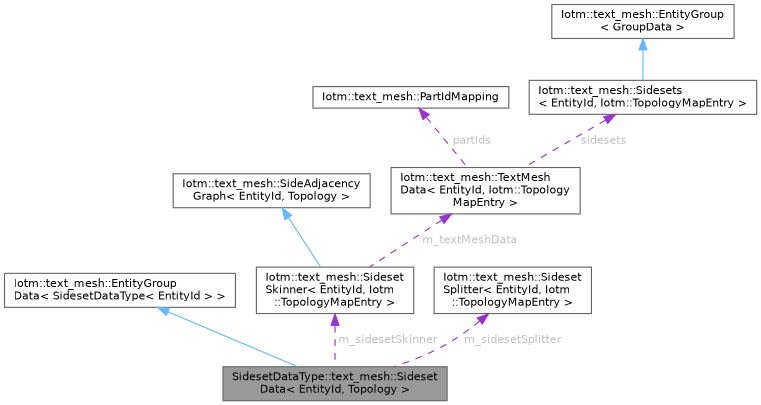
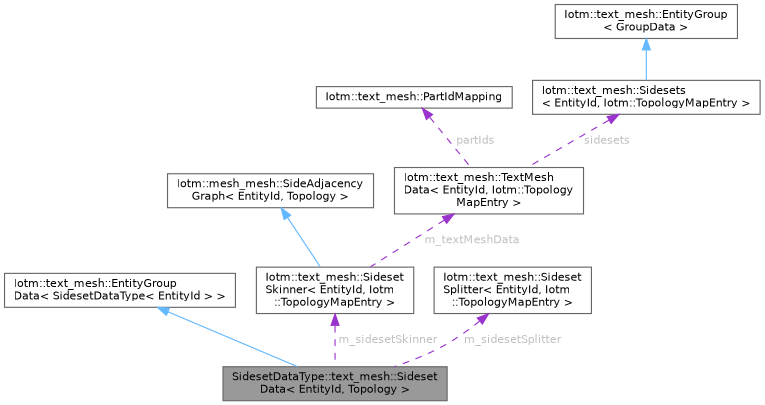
(272, 191) -> (271, 191)
